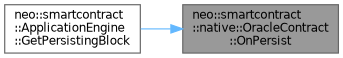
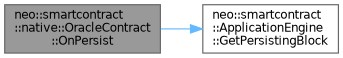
(156, 29) -> (176, 29)
